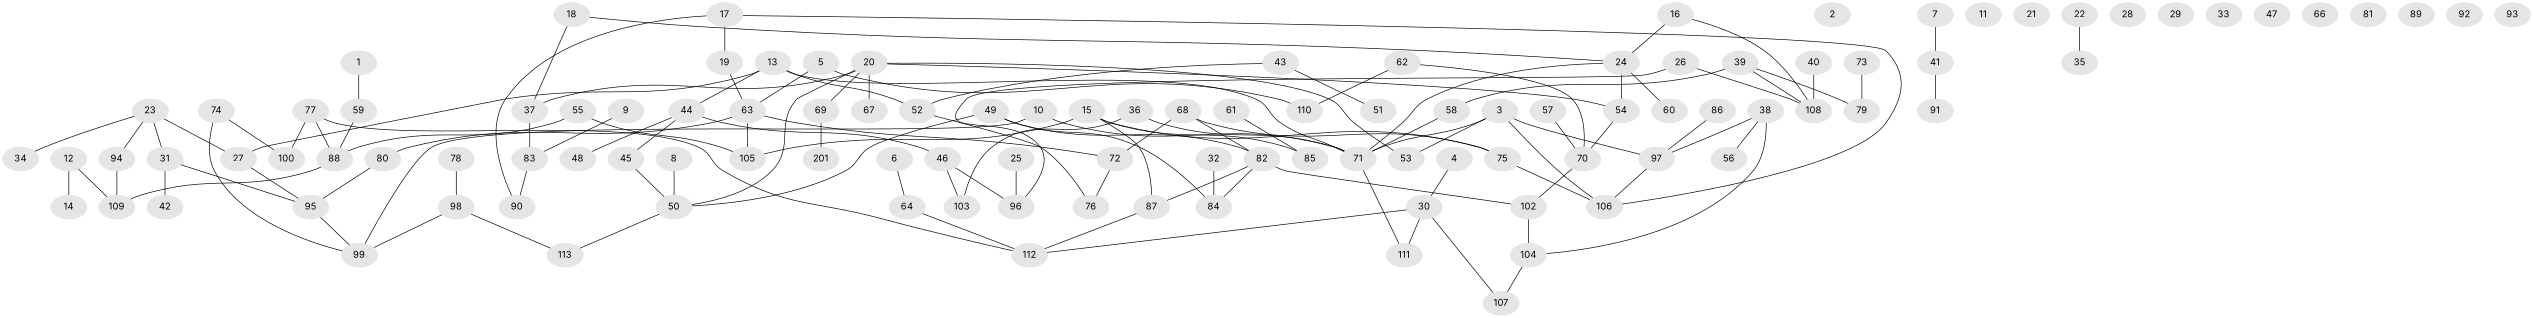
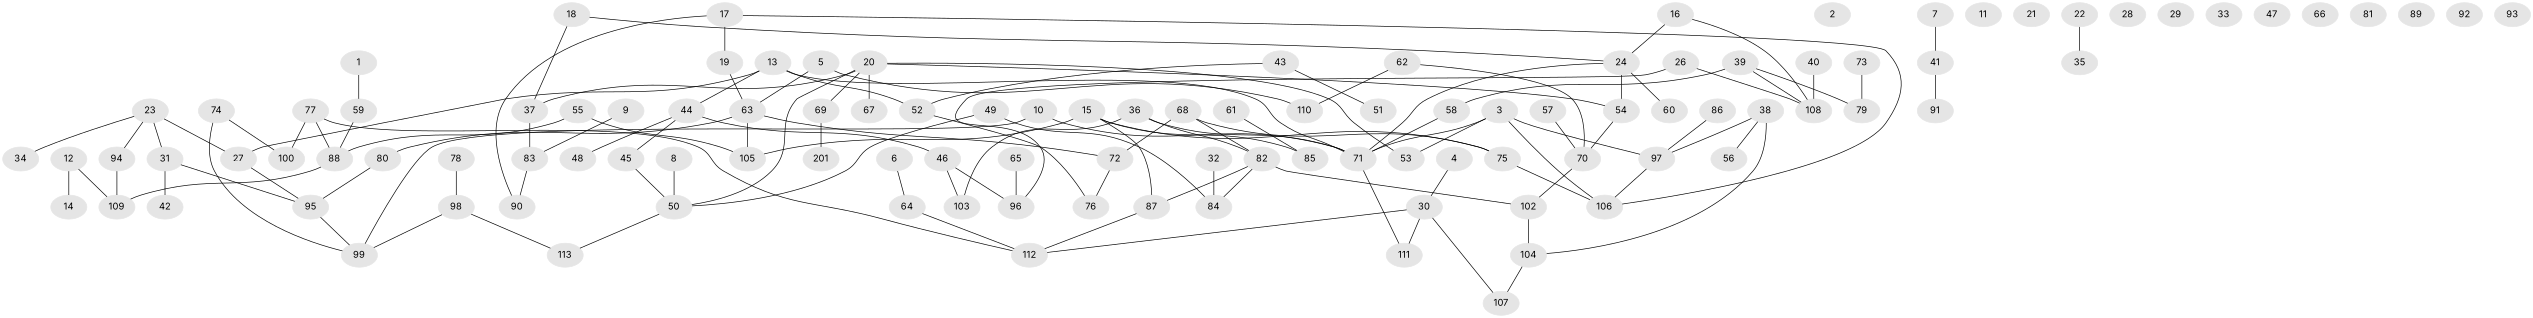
(1126, 135) -> (1198, 135)
(1016, 159) -> (1016, 159)
